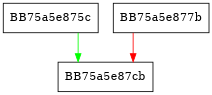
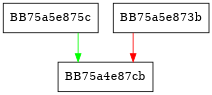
(161, 18) -> (161, 18)
(106, 77) -> (106, 77)
